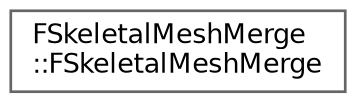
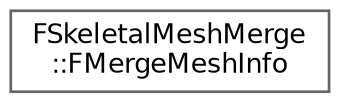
(178, 51) -> (170, 51)
